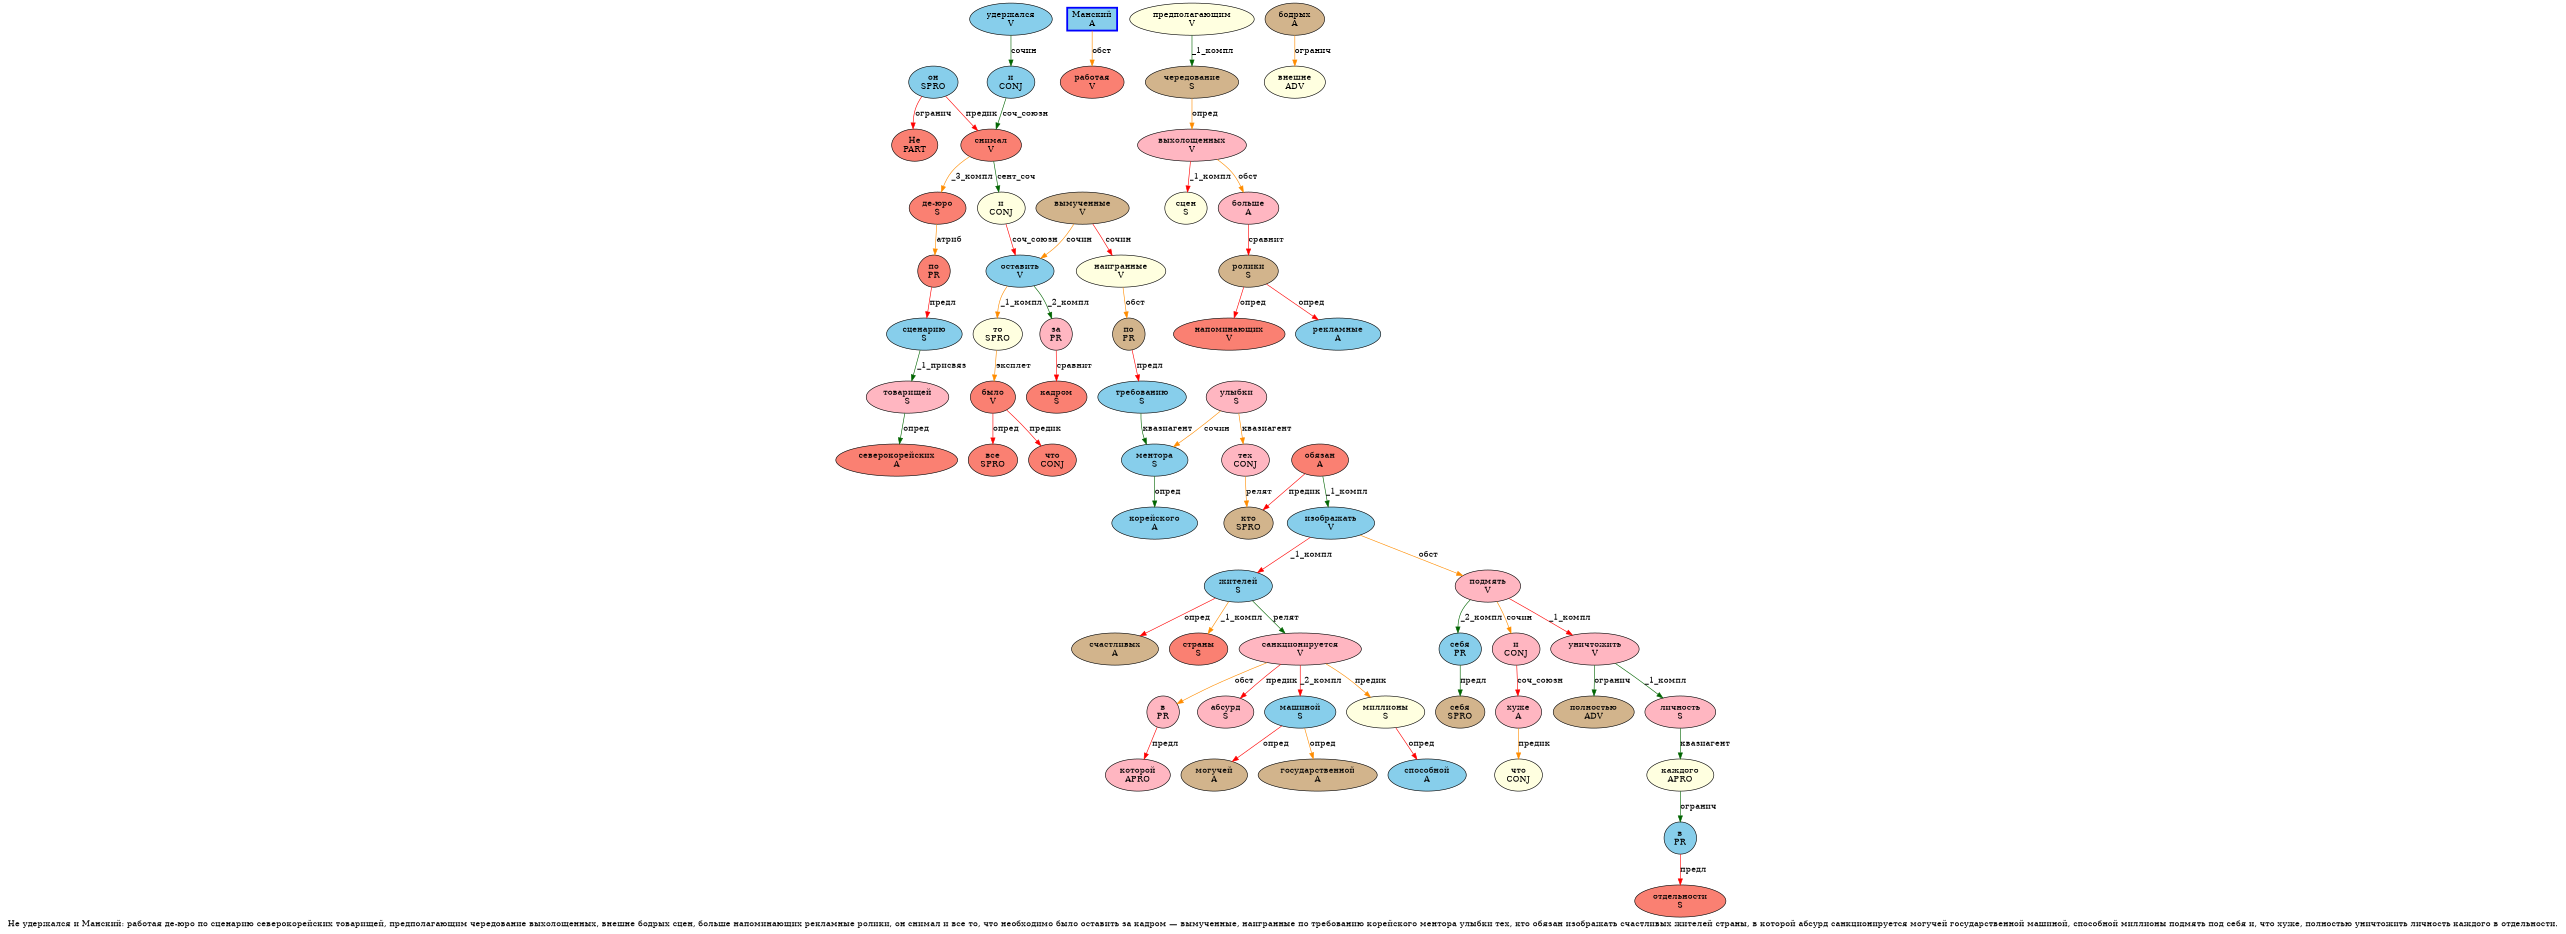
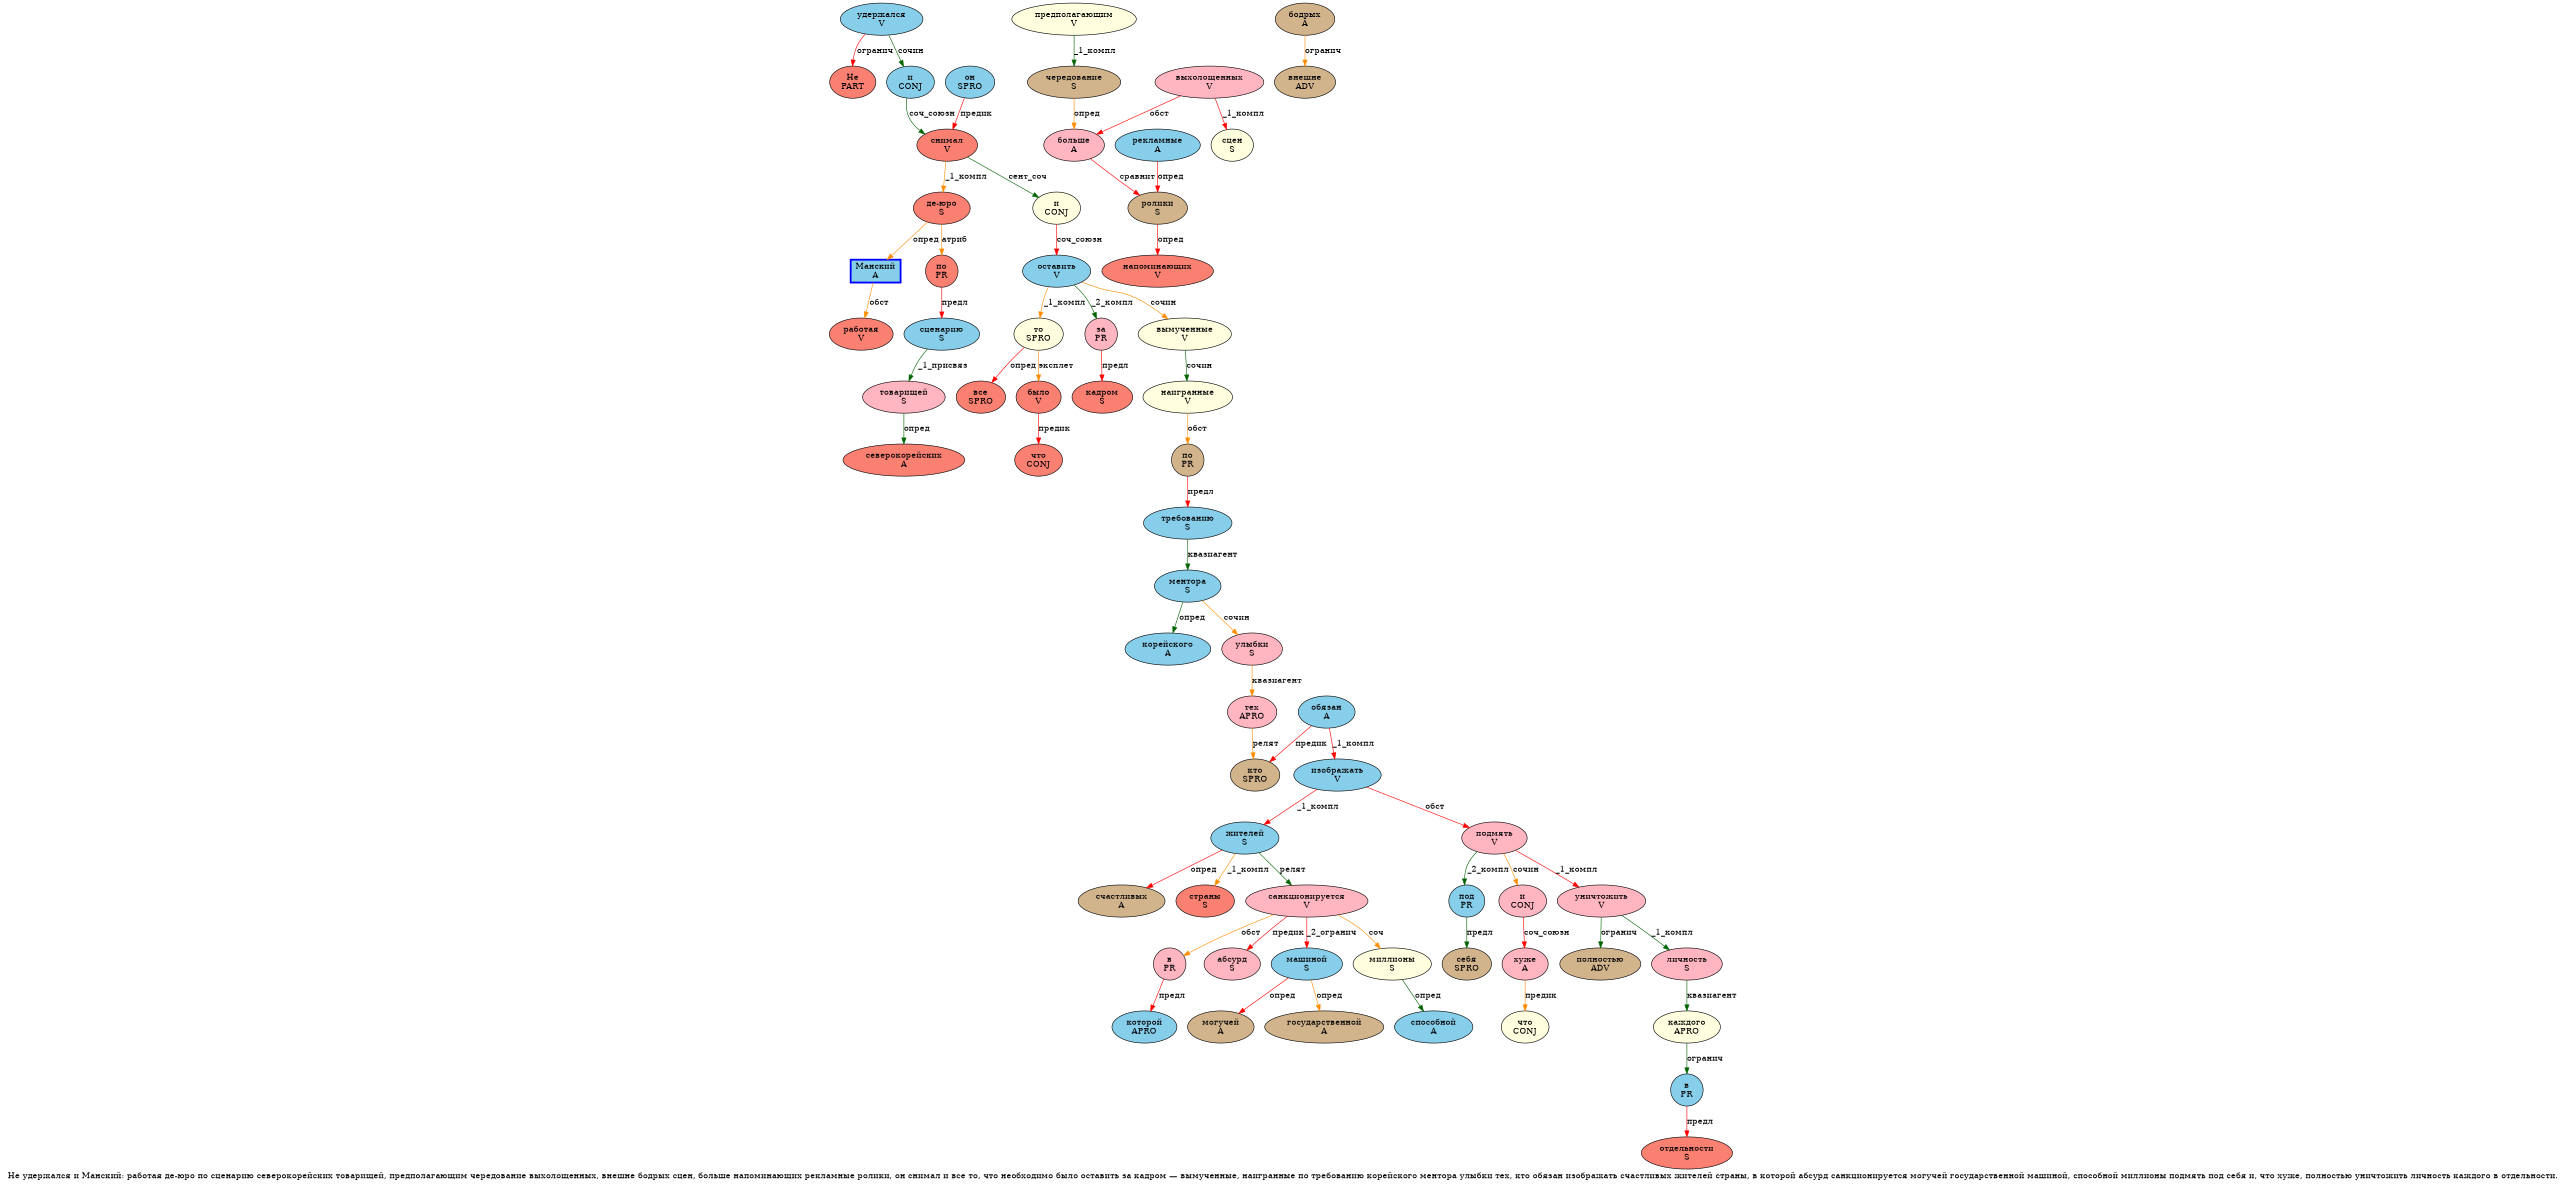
(1295, 82) -> (1305, 82)
(915, 109) -> (857, 46)
(1192, 111) -> (1074, 111)
(1231, 171) -> (1141, 114)
(973, 177) -> (966, 177)
(1083, 208) -> (1185, 334)
(1101, 237) -> (1186, 363)
none -> (910, 239)
(1062, 241) -> (1125, 294)
(1290, 300) -> (1158, 174)
(1074, 366) -> (1116, 366)
(993, 425) -> (1009, 362)
(1200, 428) -> (1218, 616)
(1246, 460) -> (1252, 712)
(1320, 460) -> (1327, 712)
(1325, 489) -> (1332, 741)
(1409, 554) -> (1415, 806)
(1460, 649) -> (1467, 901)
(1321, 681) -> (1332, 933)
(1371, 681) -> (1376, 933)
(1405, 741) -> (1411, 993)
(1138, 775) -> (1144, 1027)
